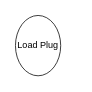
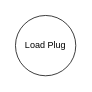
(38, 45) -> (45, 45)
